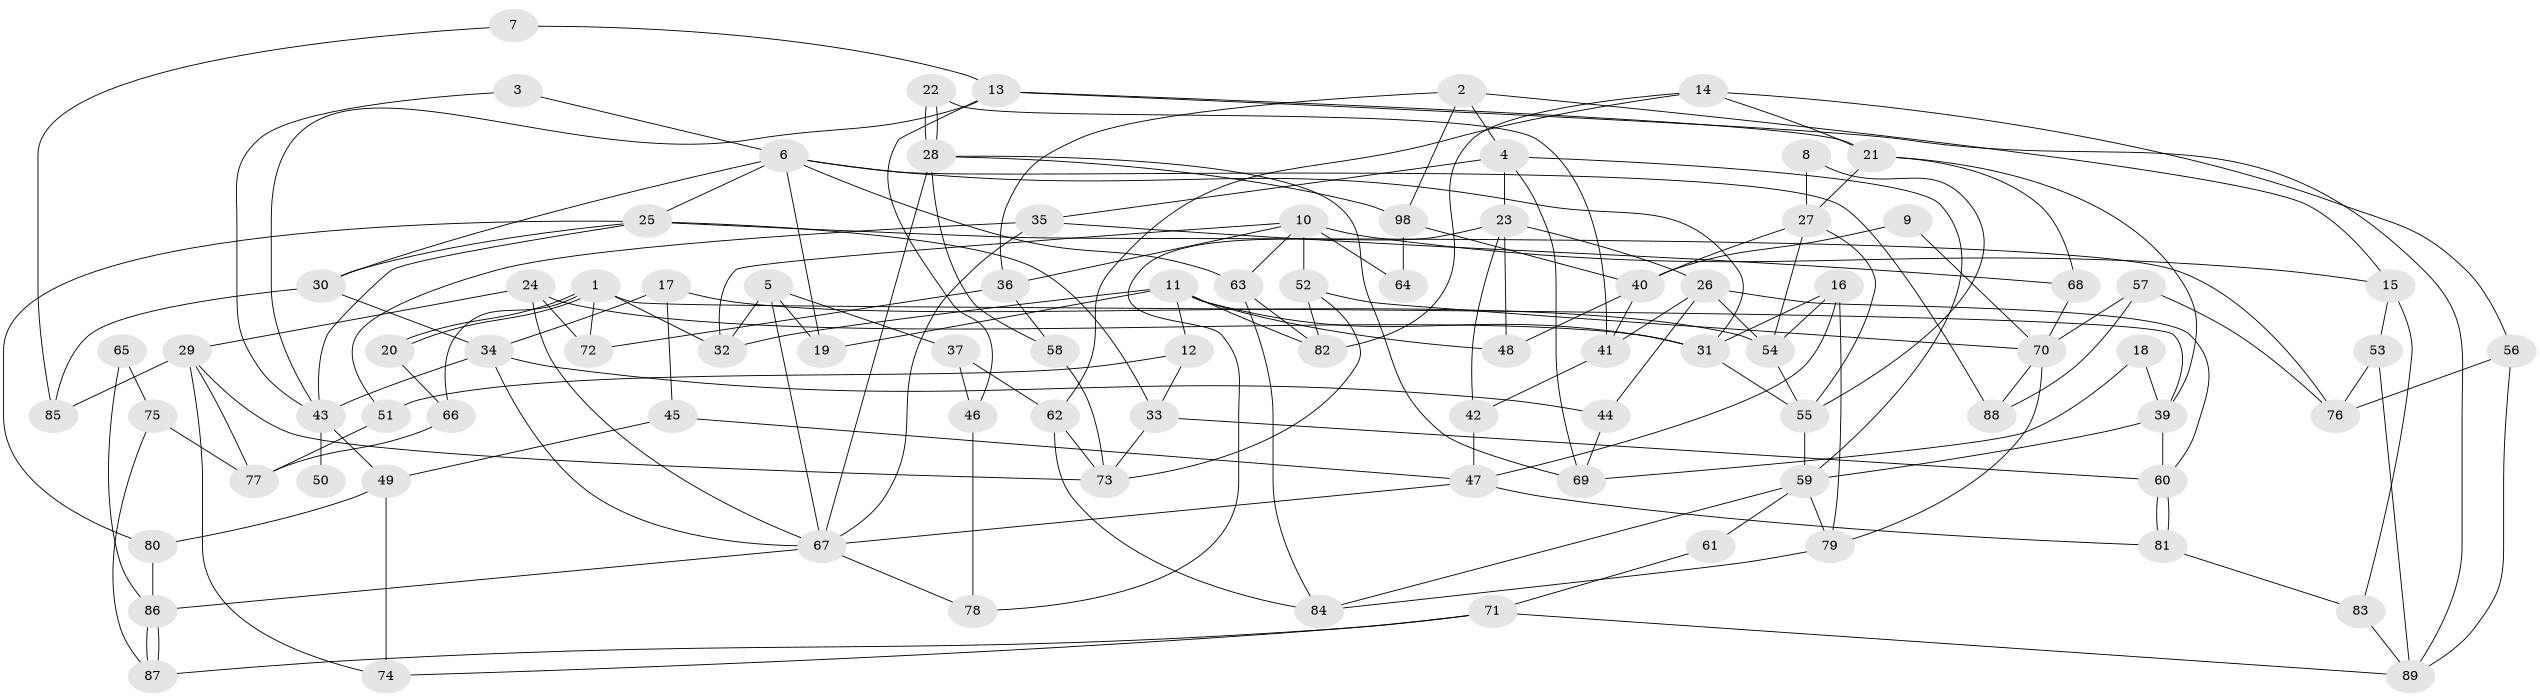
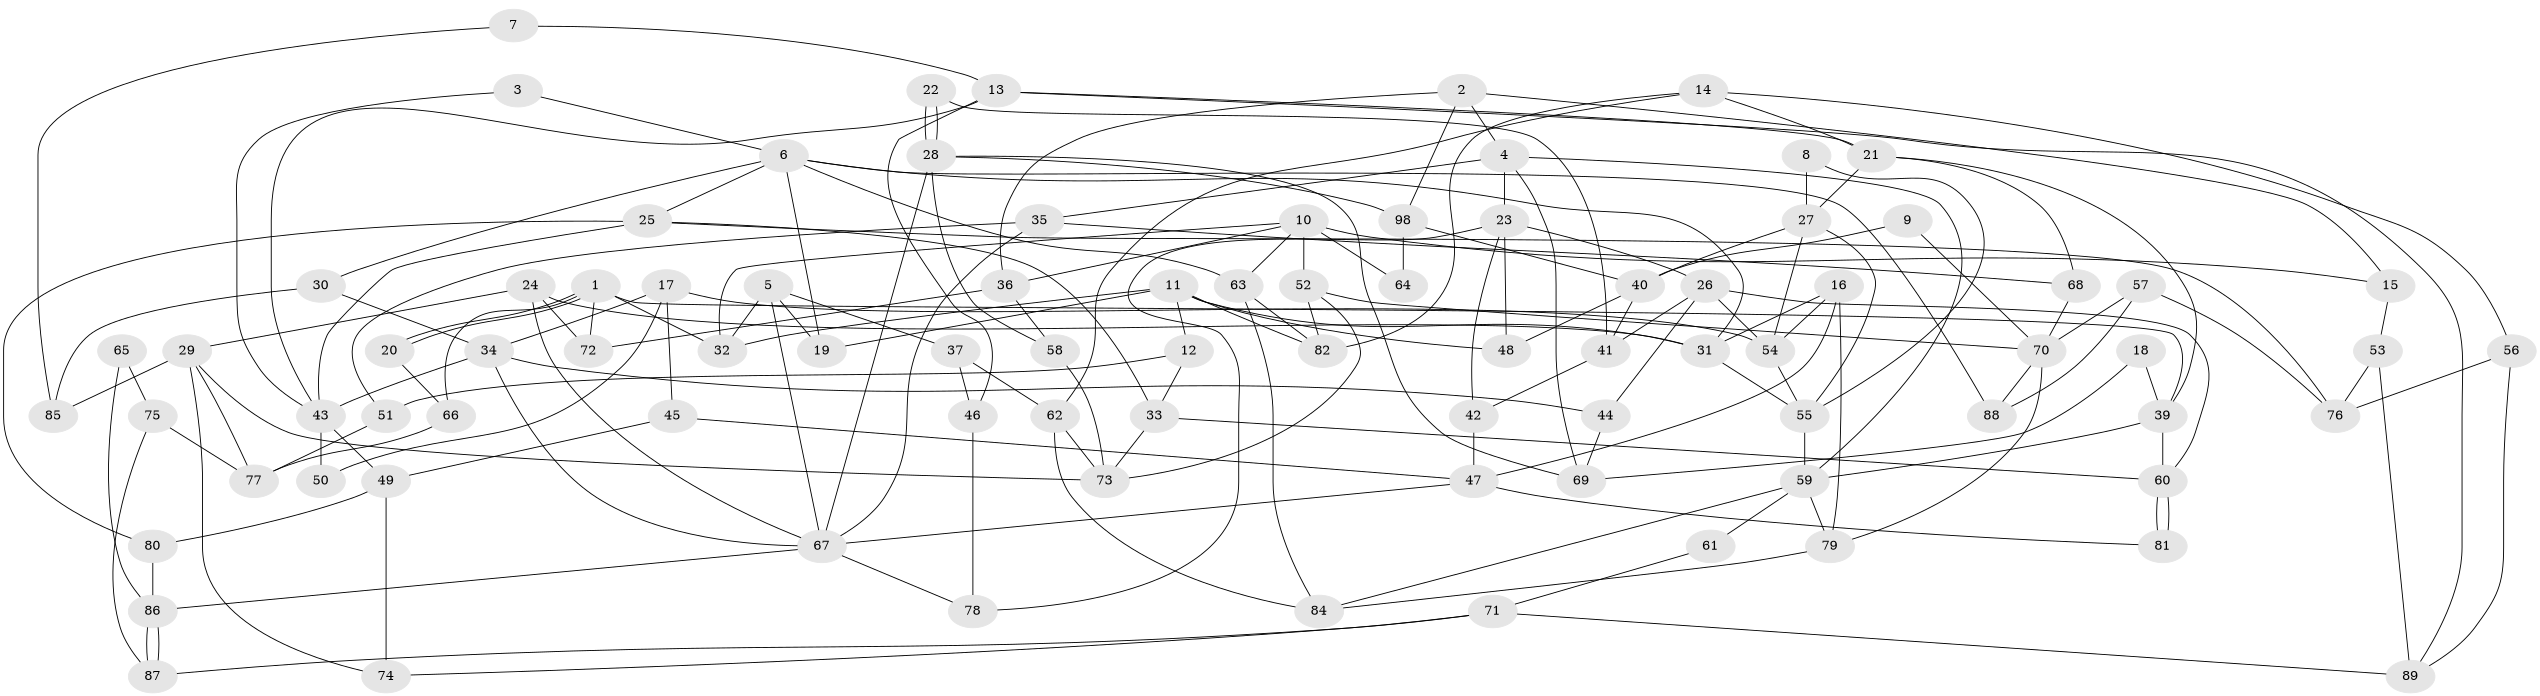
(481, 243) -> none
none -> (534, 422)
(2361, 611) -> none
